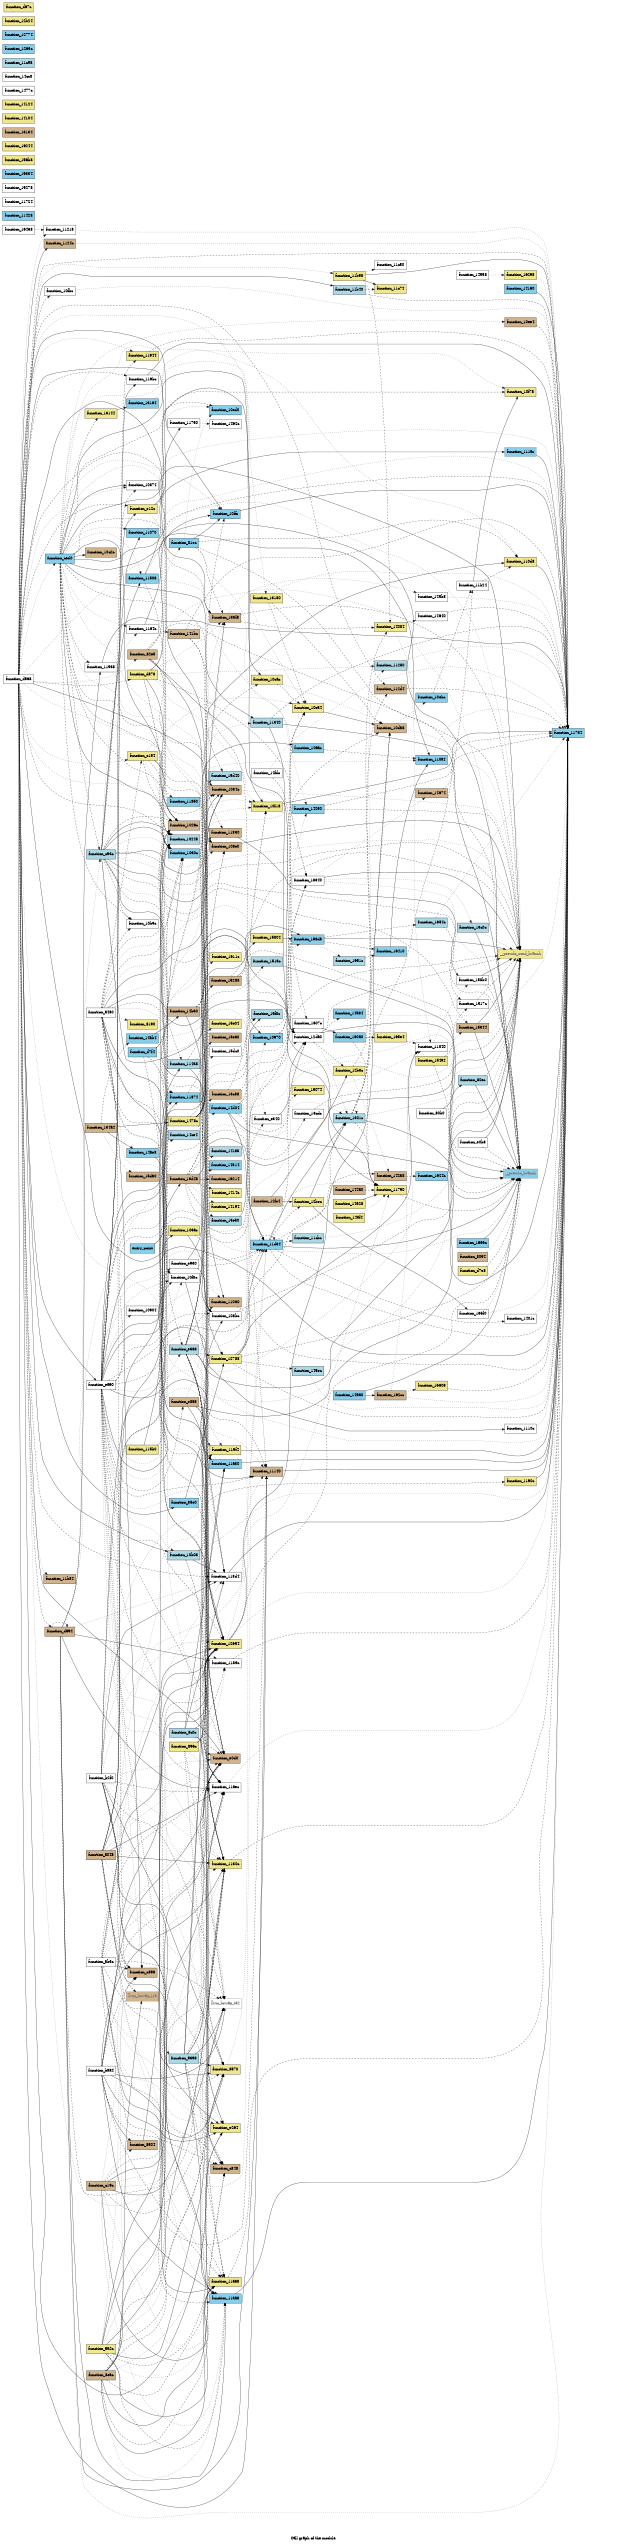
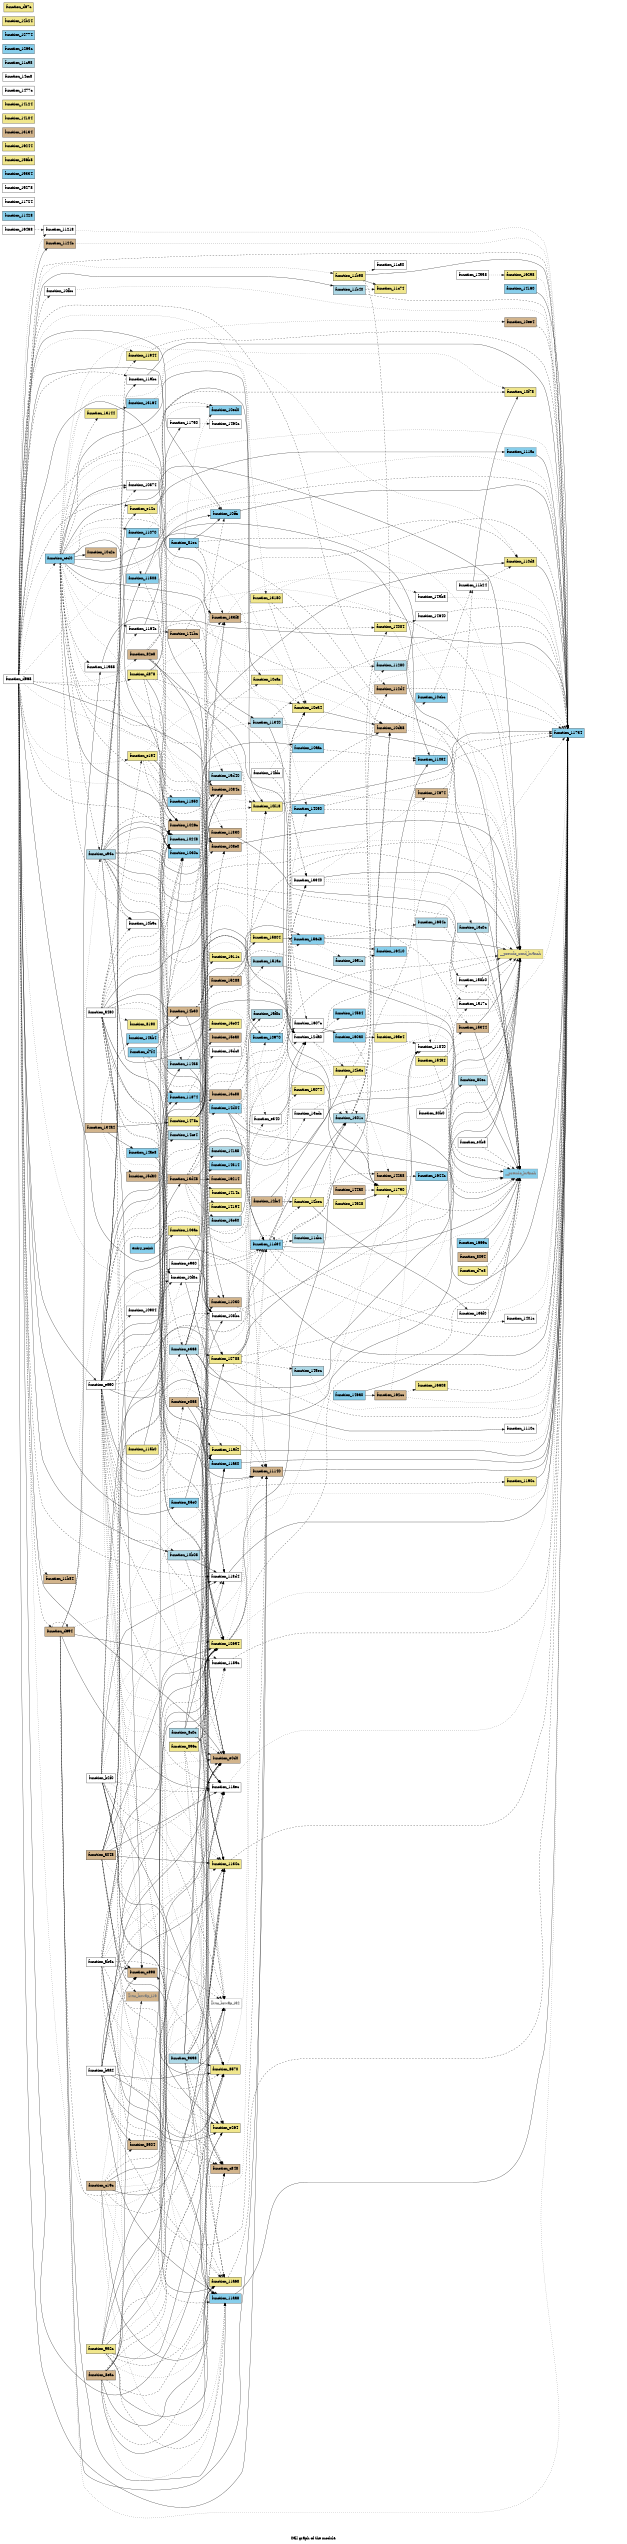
(349, 1218) -> none
(164, 2012) -> (162, 2018)
